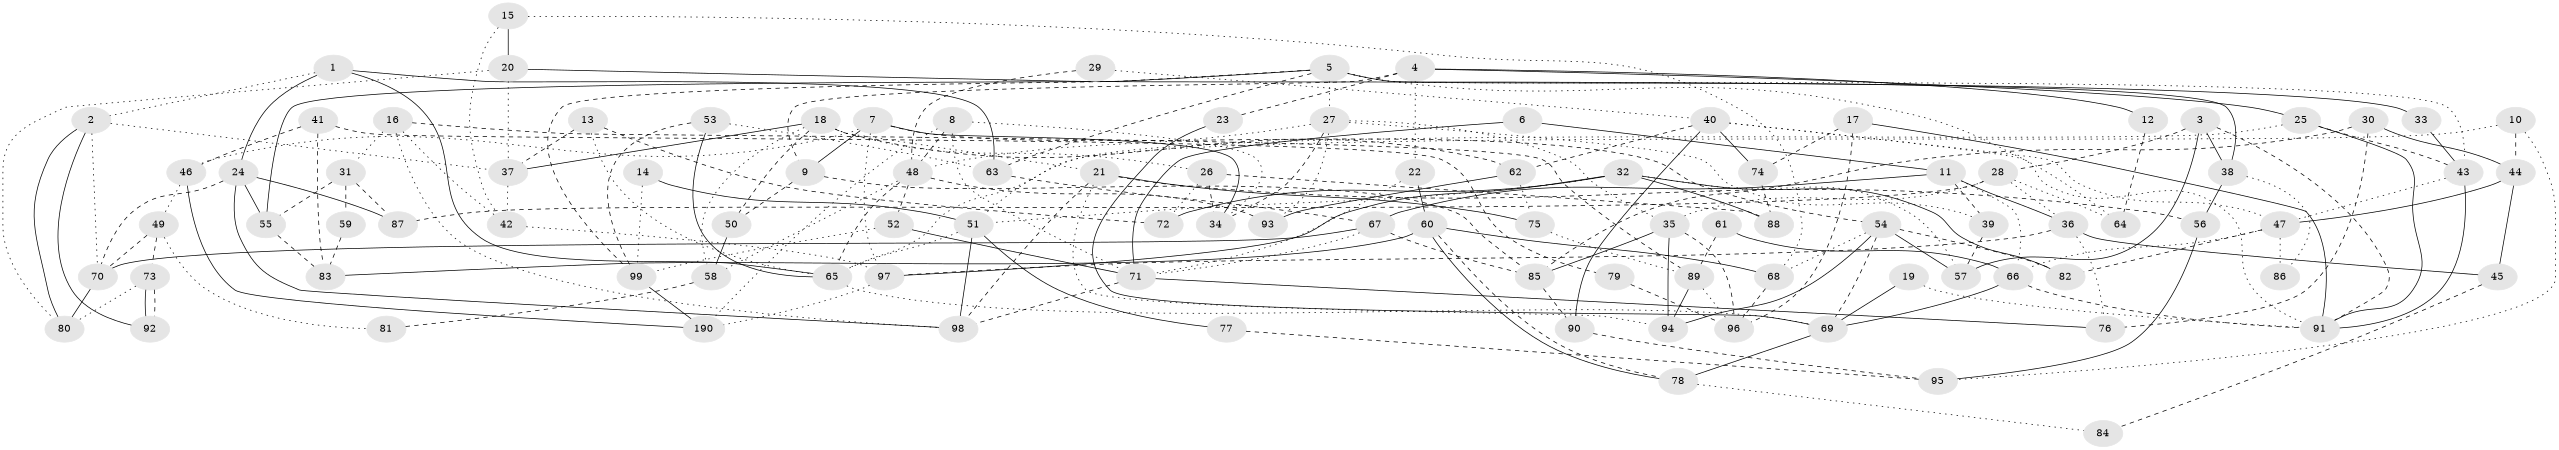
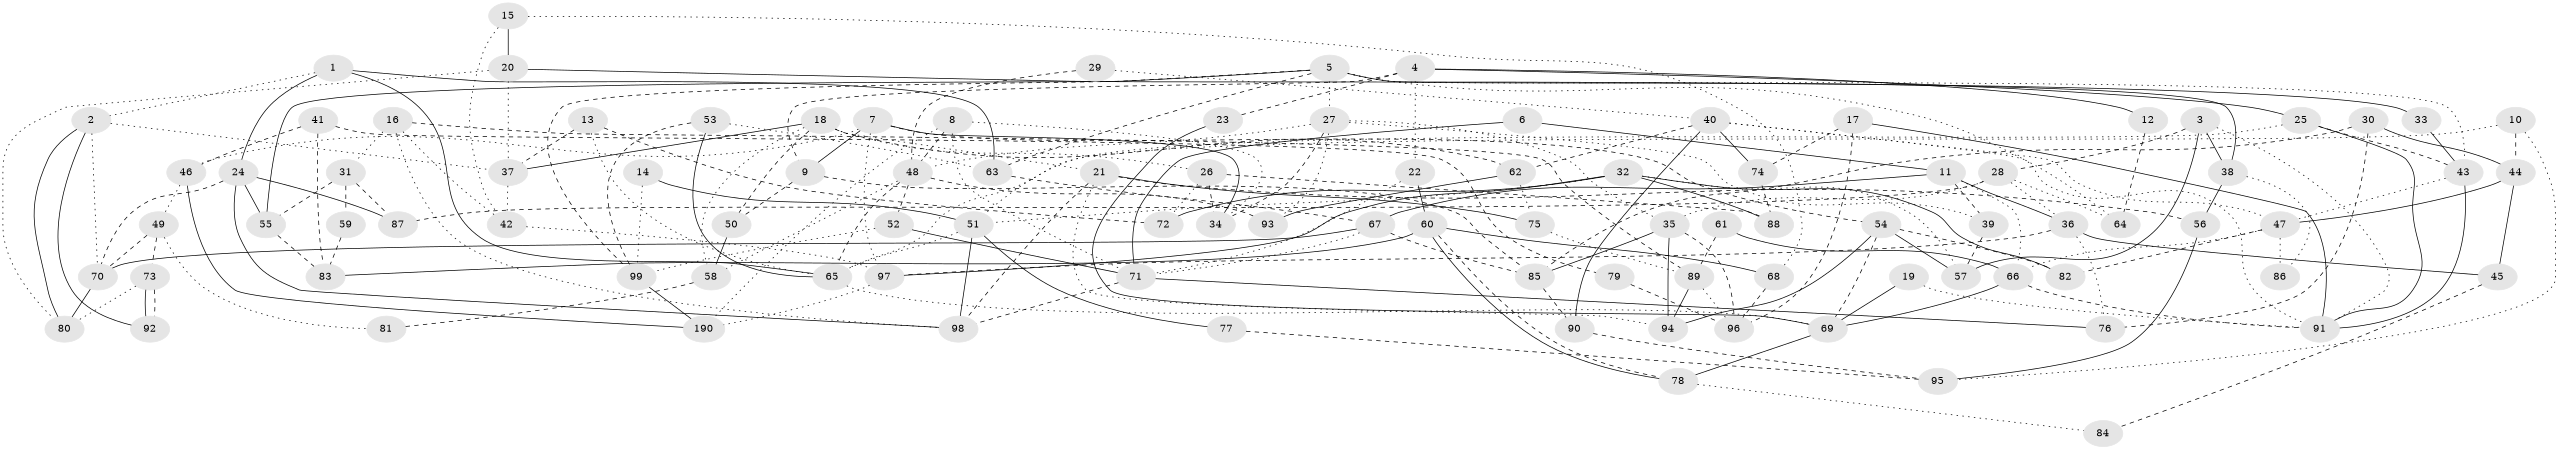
(2334, 200) -> (2334, 200)
(1839, 245) -> none
